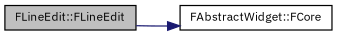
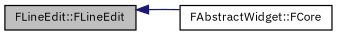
(152, 26) -> (164, 9)
